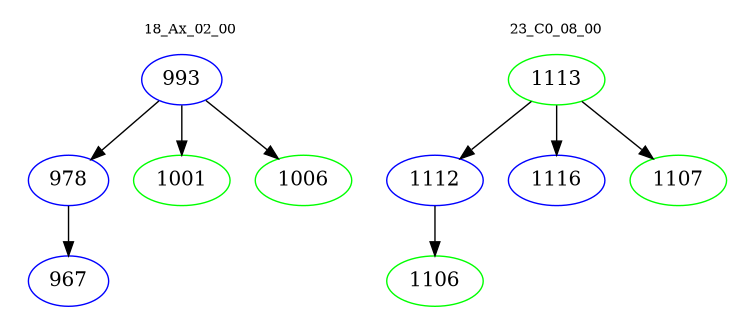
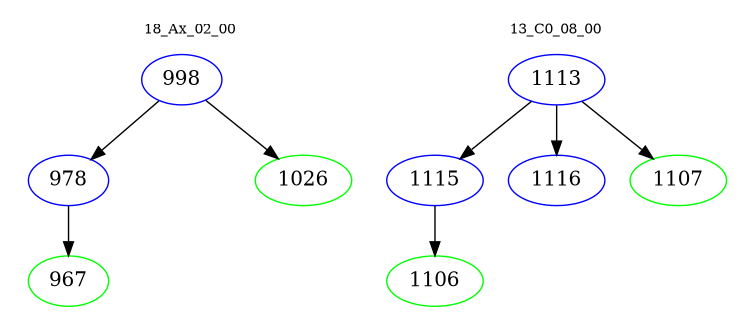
(556, 30) -> (556, 30)
(182, 80) -> (182, 80)
(557, 80) -> (557, 80)
(182, 180) -> none
(303, 180) -> (303, 180)
(435, 180) -> (435, 180)
(69, 281) -> (69, 281)
